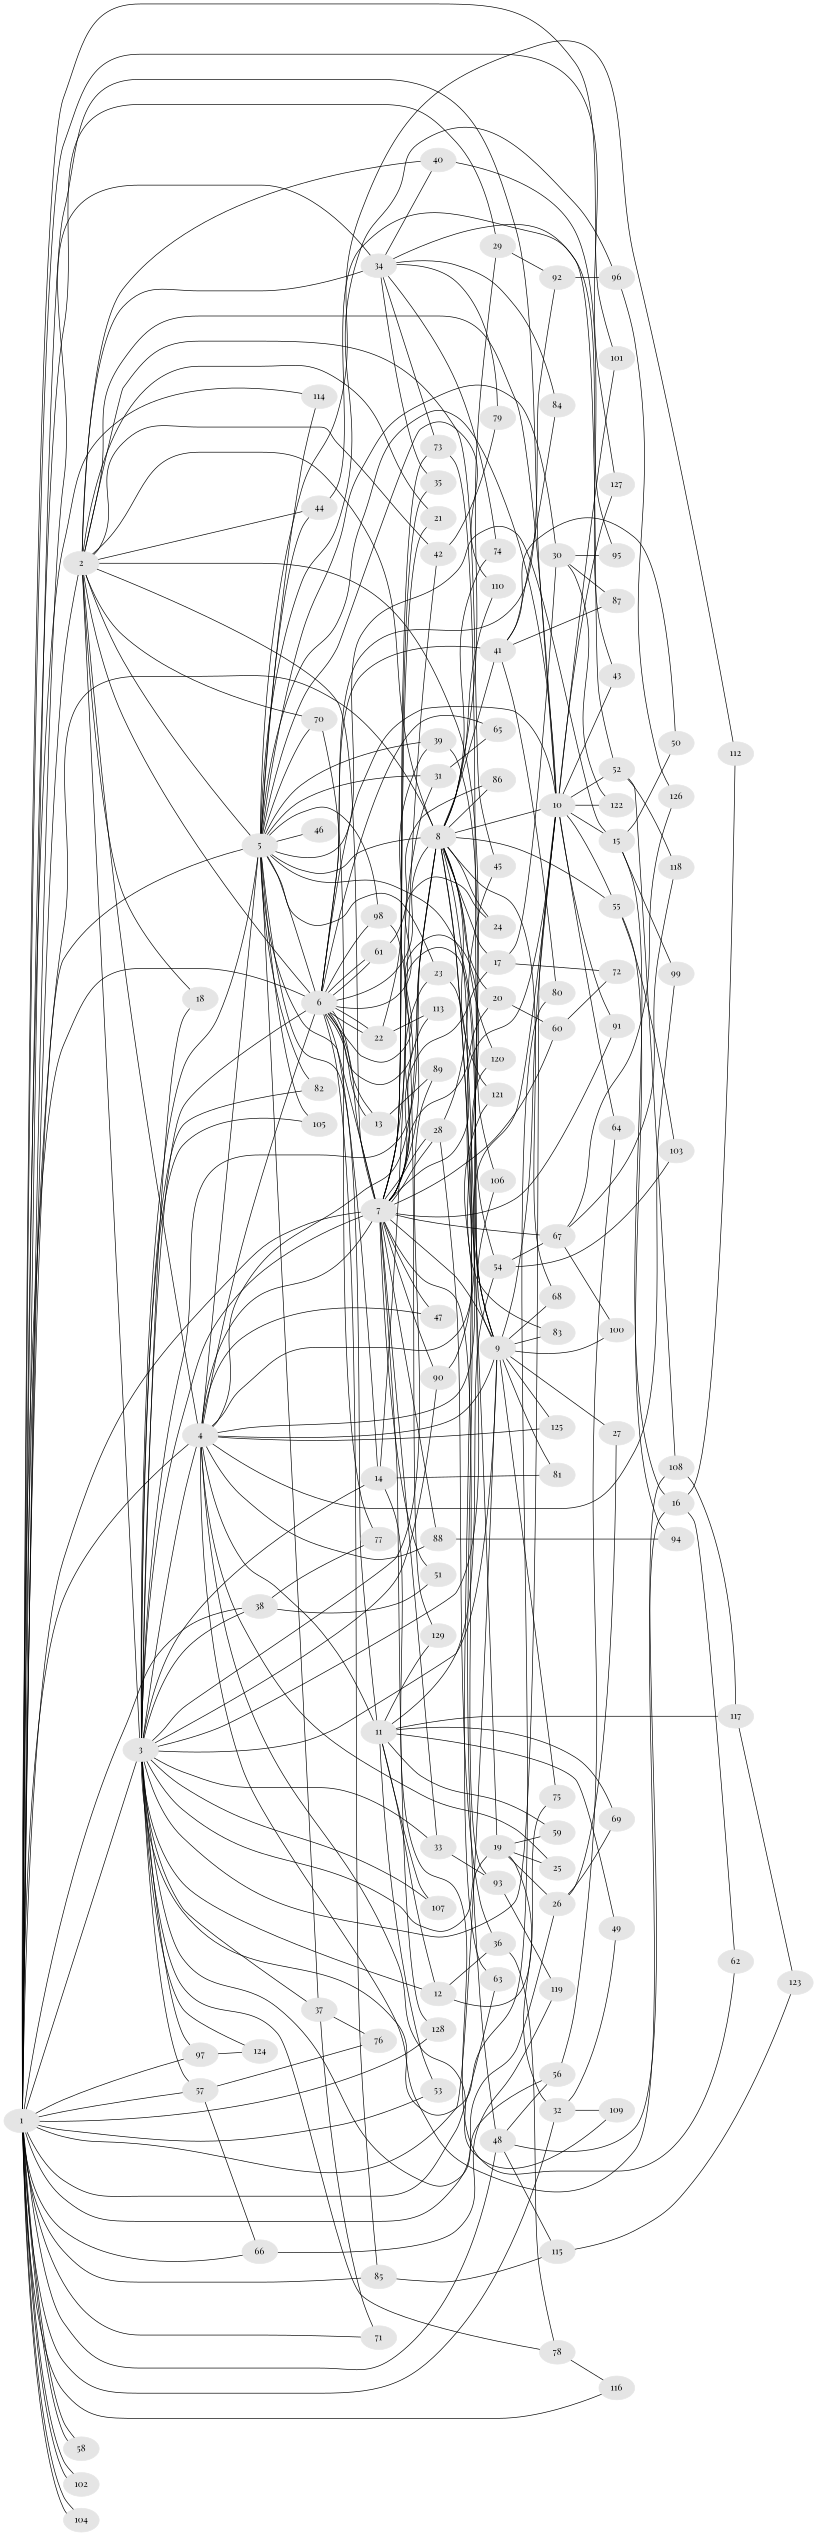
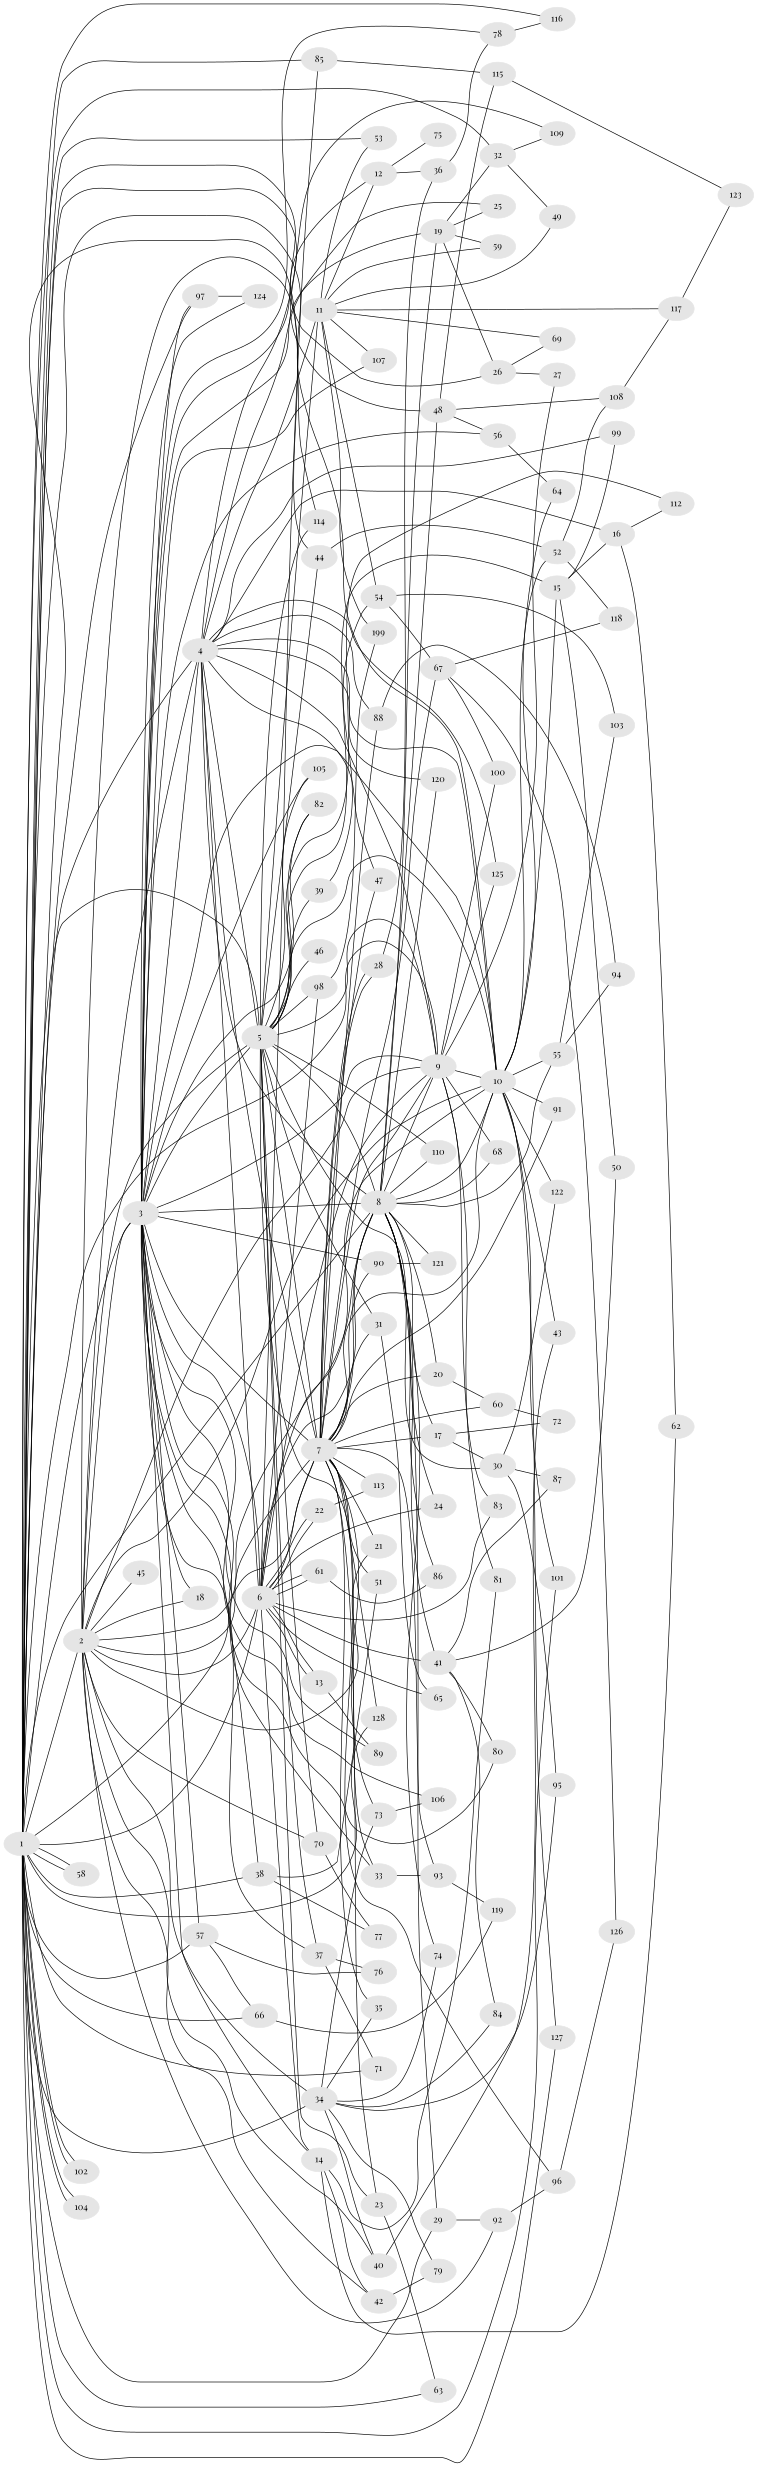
(449, 630) -> (184, 2103)
(401, 886) -> none
(294, 923) -> none
(468, 998) -> none
(518, 1498) -> none
(438, 1636) -> (379, 633)
